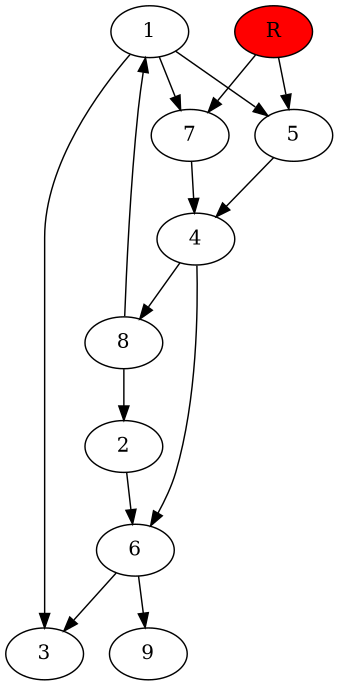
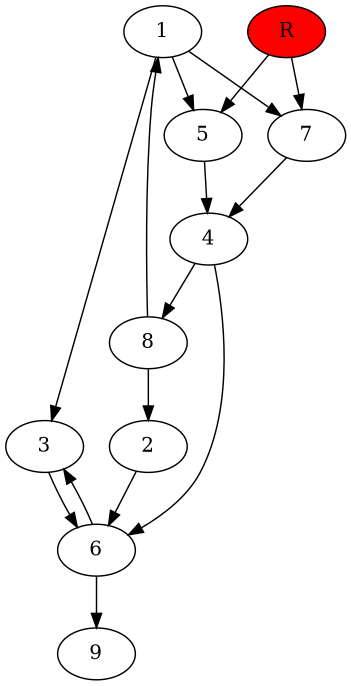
none -> (59, 494)
